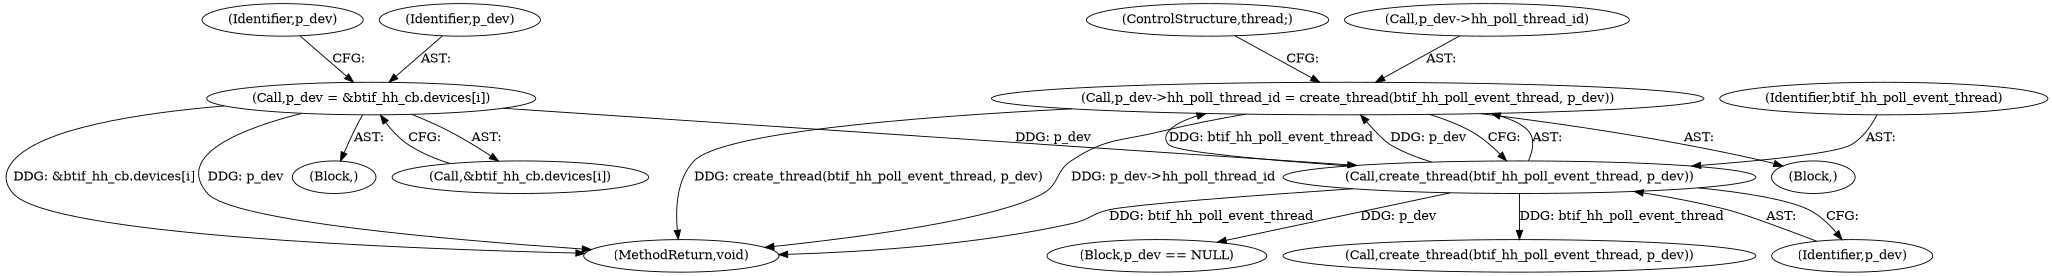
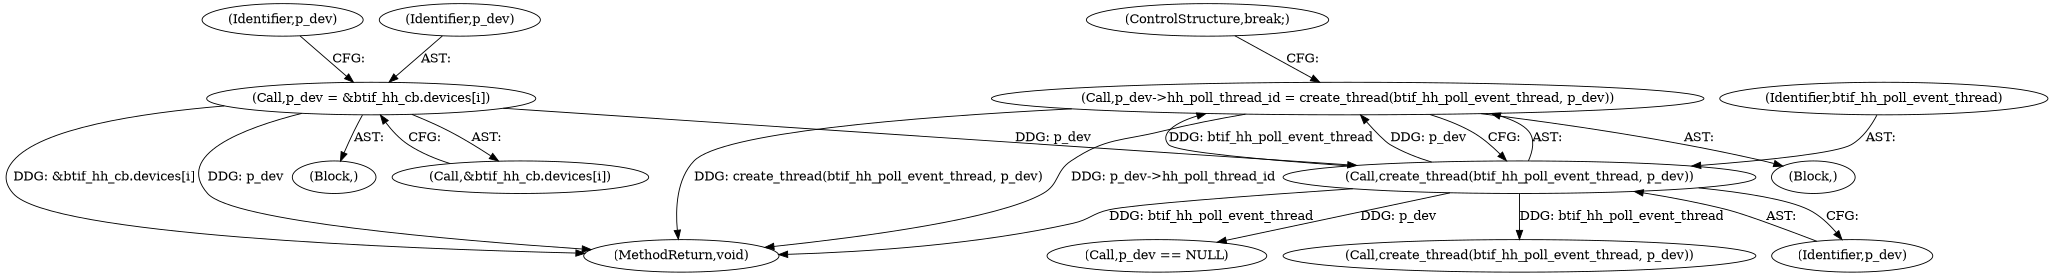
(1208, 20) -> (1208, 20)
(1487, 20) -> none
(1157, 256) -> (1157, 256)
